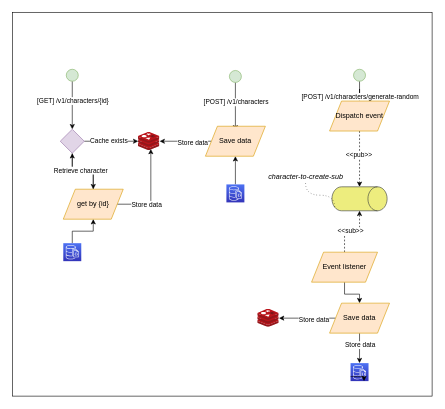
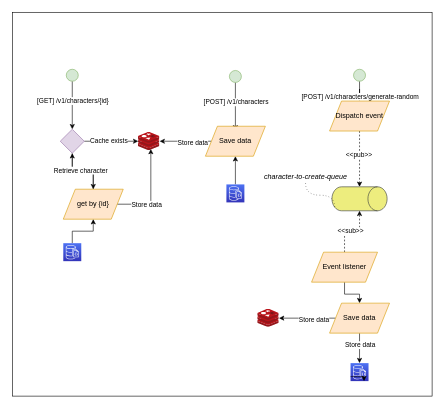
(306, 177) -> (306, 177)
